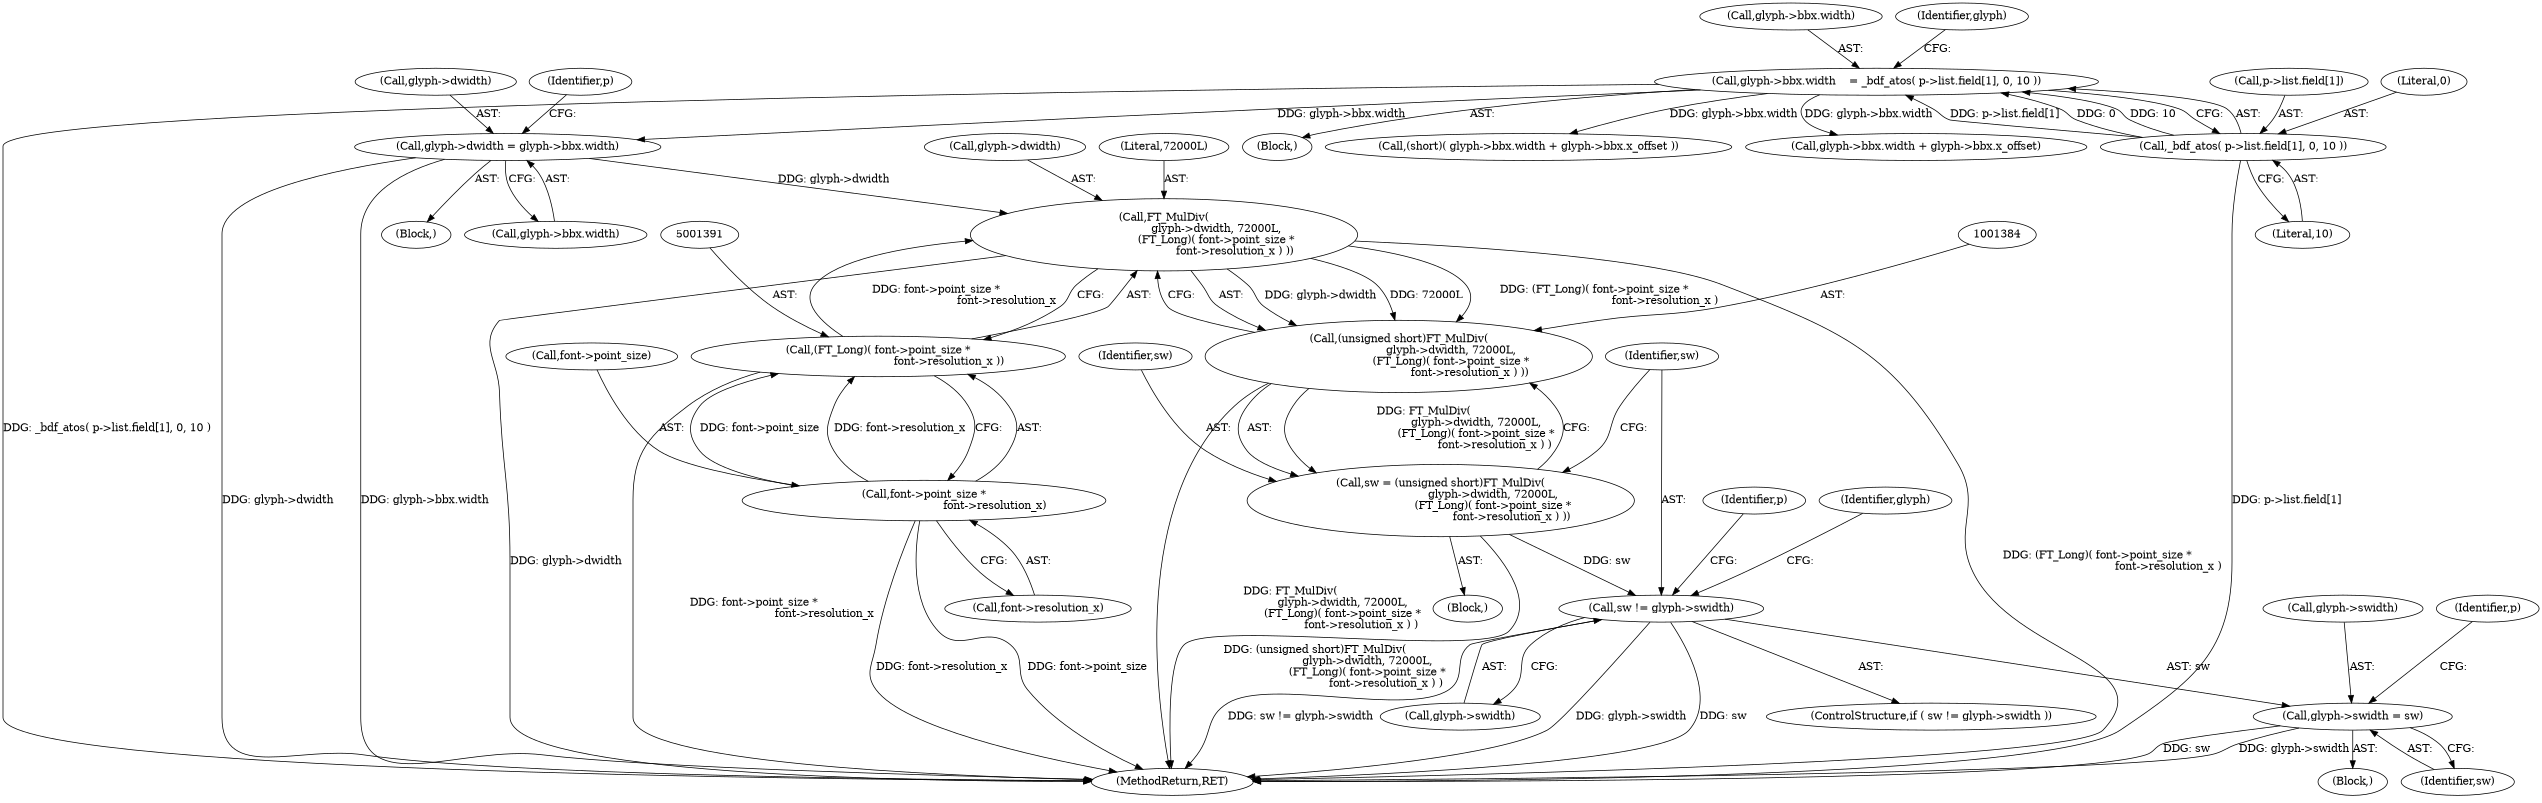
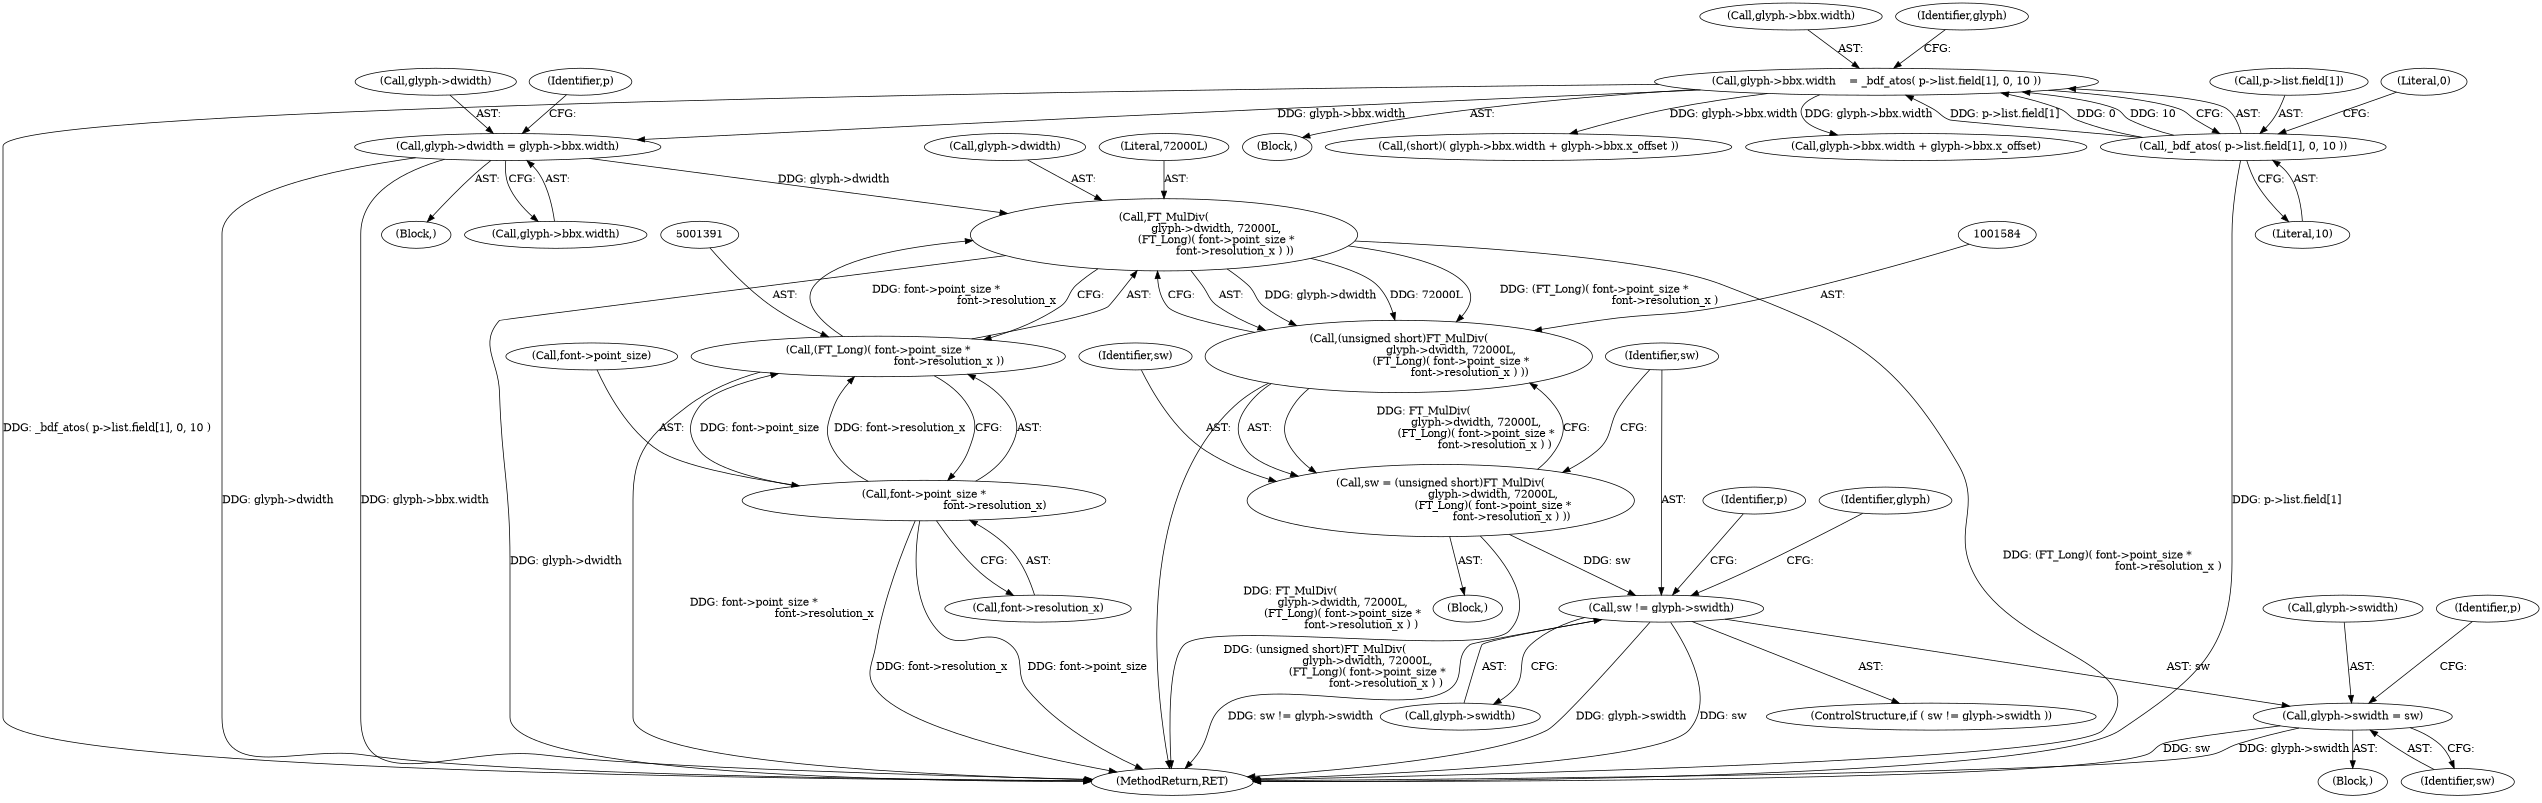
(2358, 114) -> (2358, 114)
(1997, 235) -> (1997, 235)
